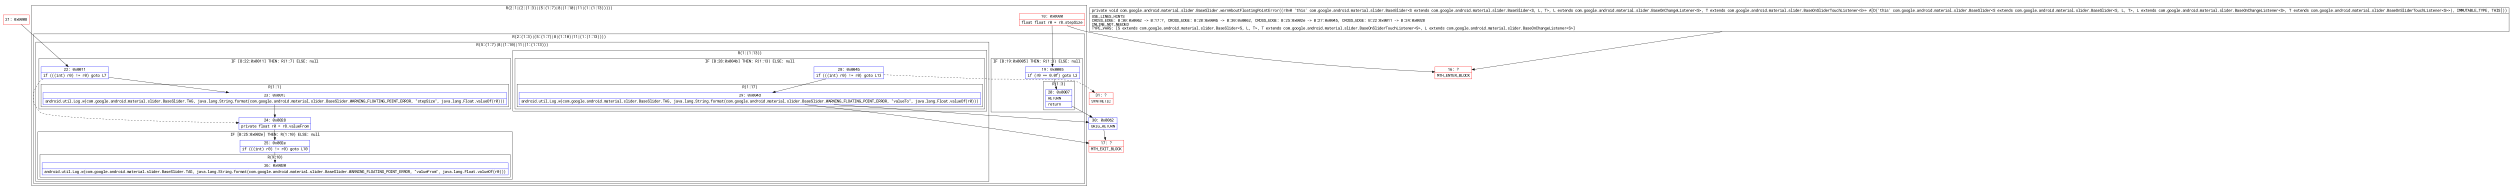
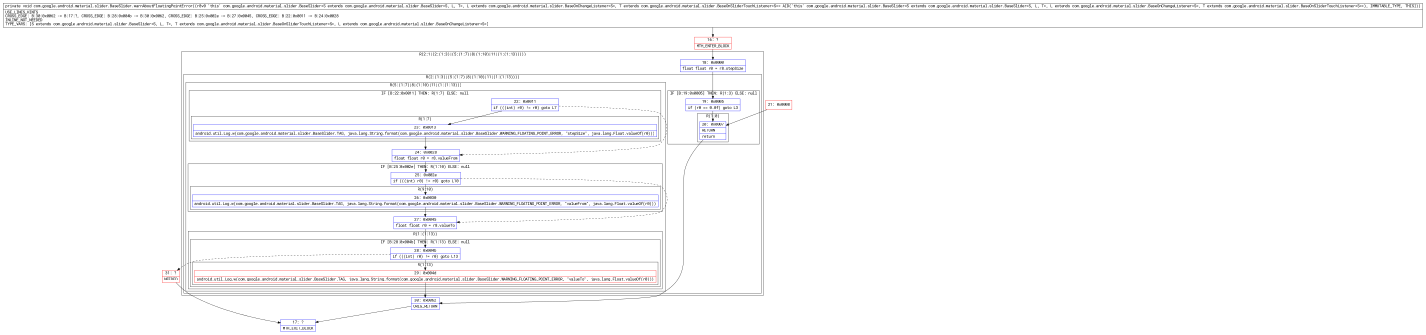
(1052, 20) -> (713, 66)
(44, 45) -> (748, 117)
(1248, 57) -> (713, 53)
(1059, 84) -> (713, 116)
(275, 87) -> (425, 119)
(750, 87) -> (425, 265)
(750, 99) -> (425, 276)
(1101, 101) -> (171, 279)
(946, 122) -> (224, 309)
(275, 126) -> (426, 158)
(1106, 146) -> (298, 326)
none -> (425, 223)
